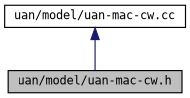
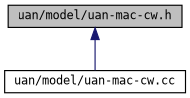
(95, 55) -> (95, 55)
